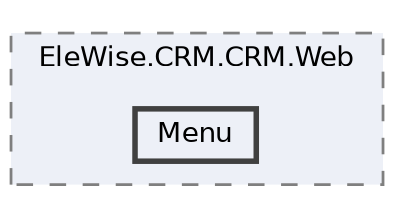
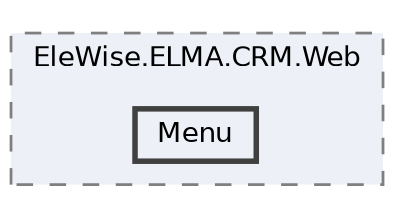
(197, 59) -> (197, 59)
